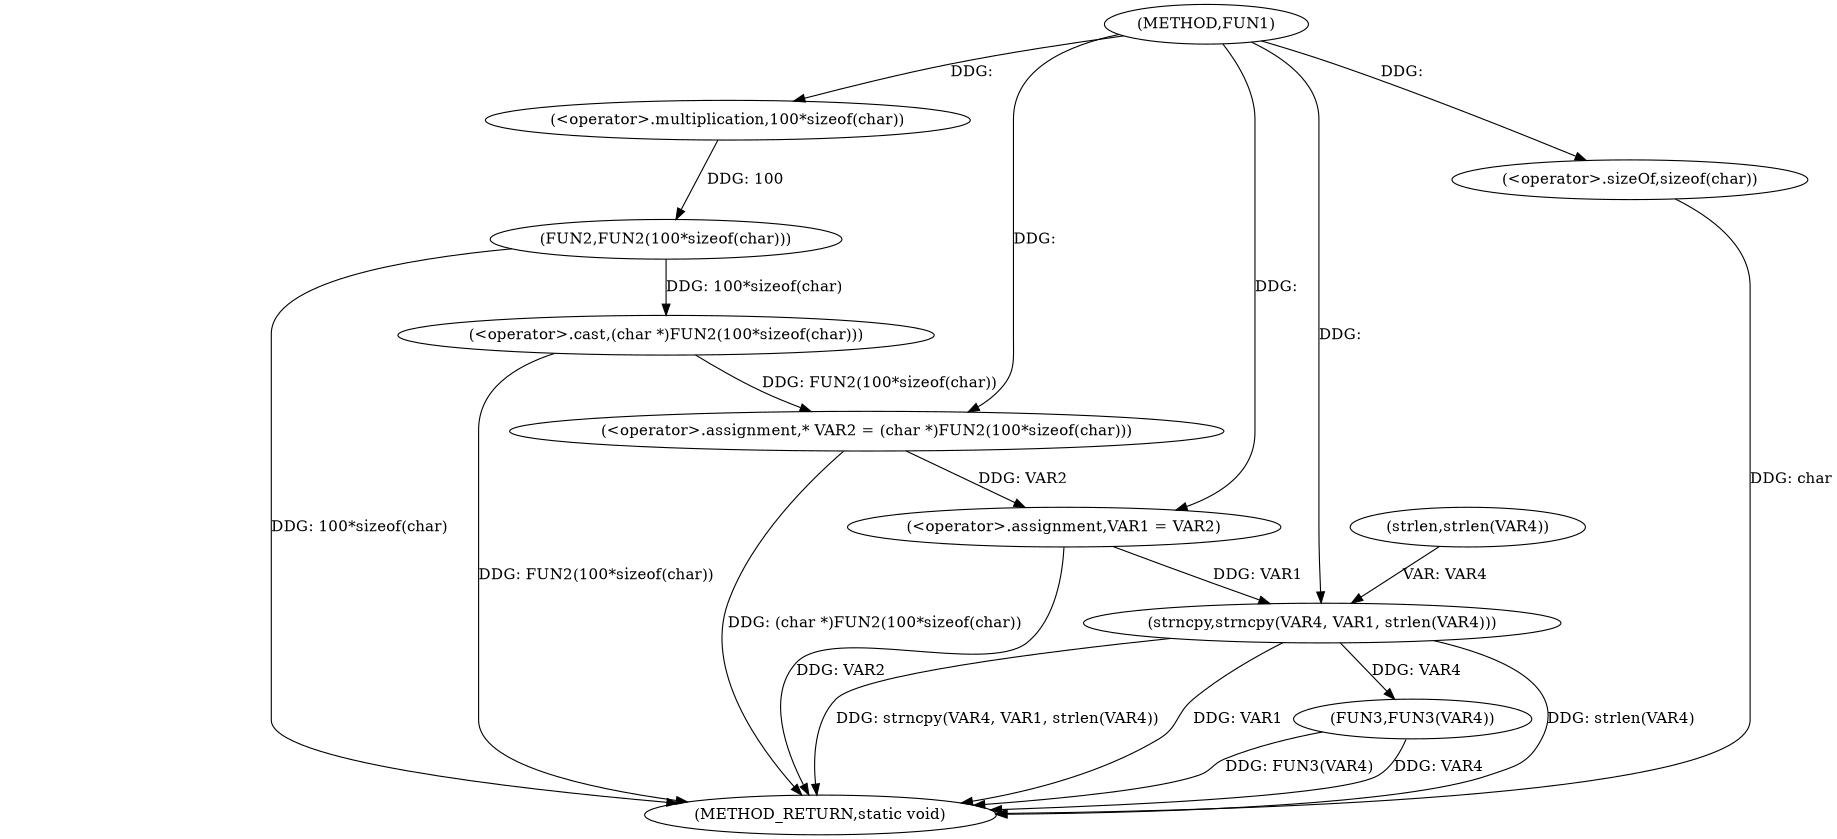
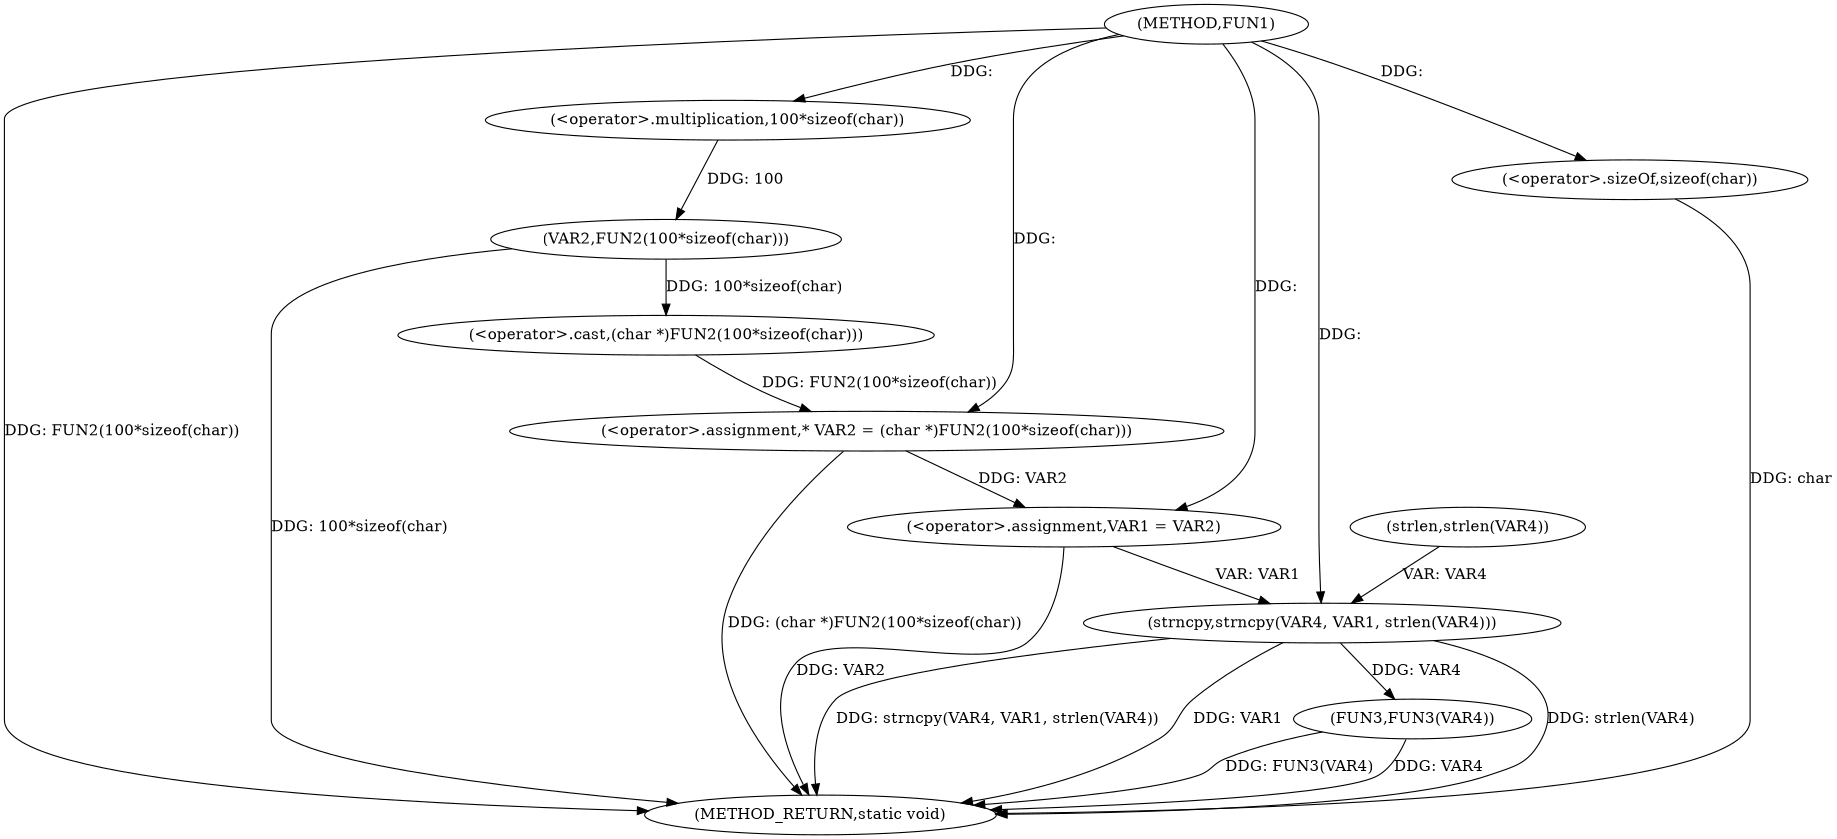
(666, 239) -> (666, 239)
(1258, 575) -> (1258, 575)
(479, 629) -> (4, 189)
